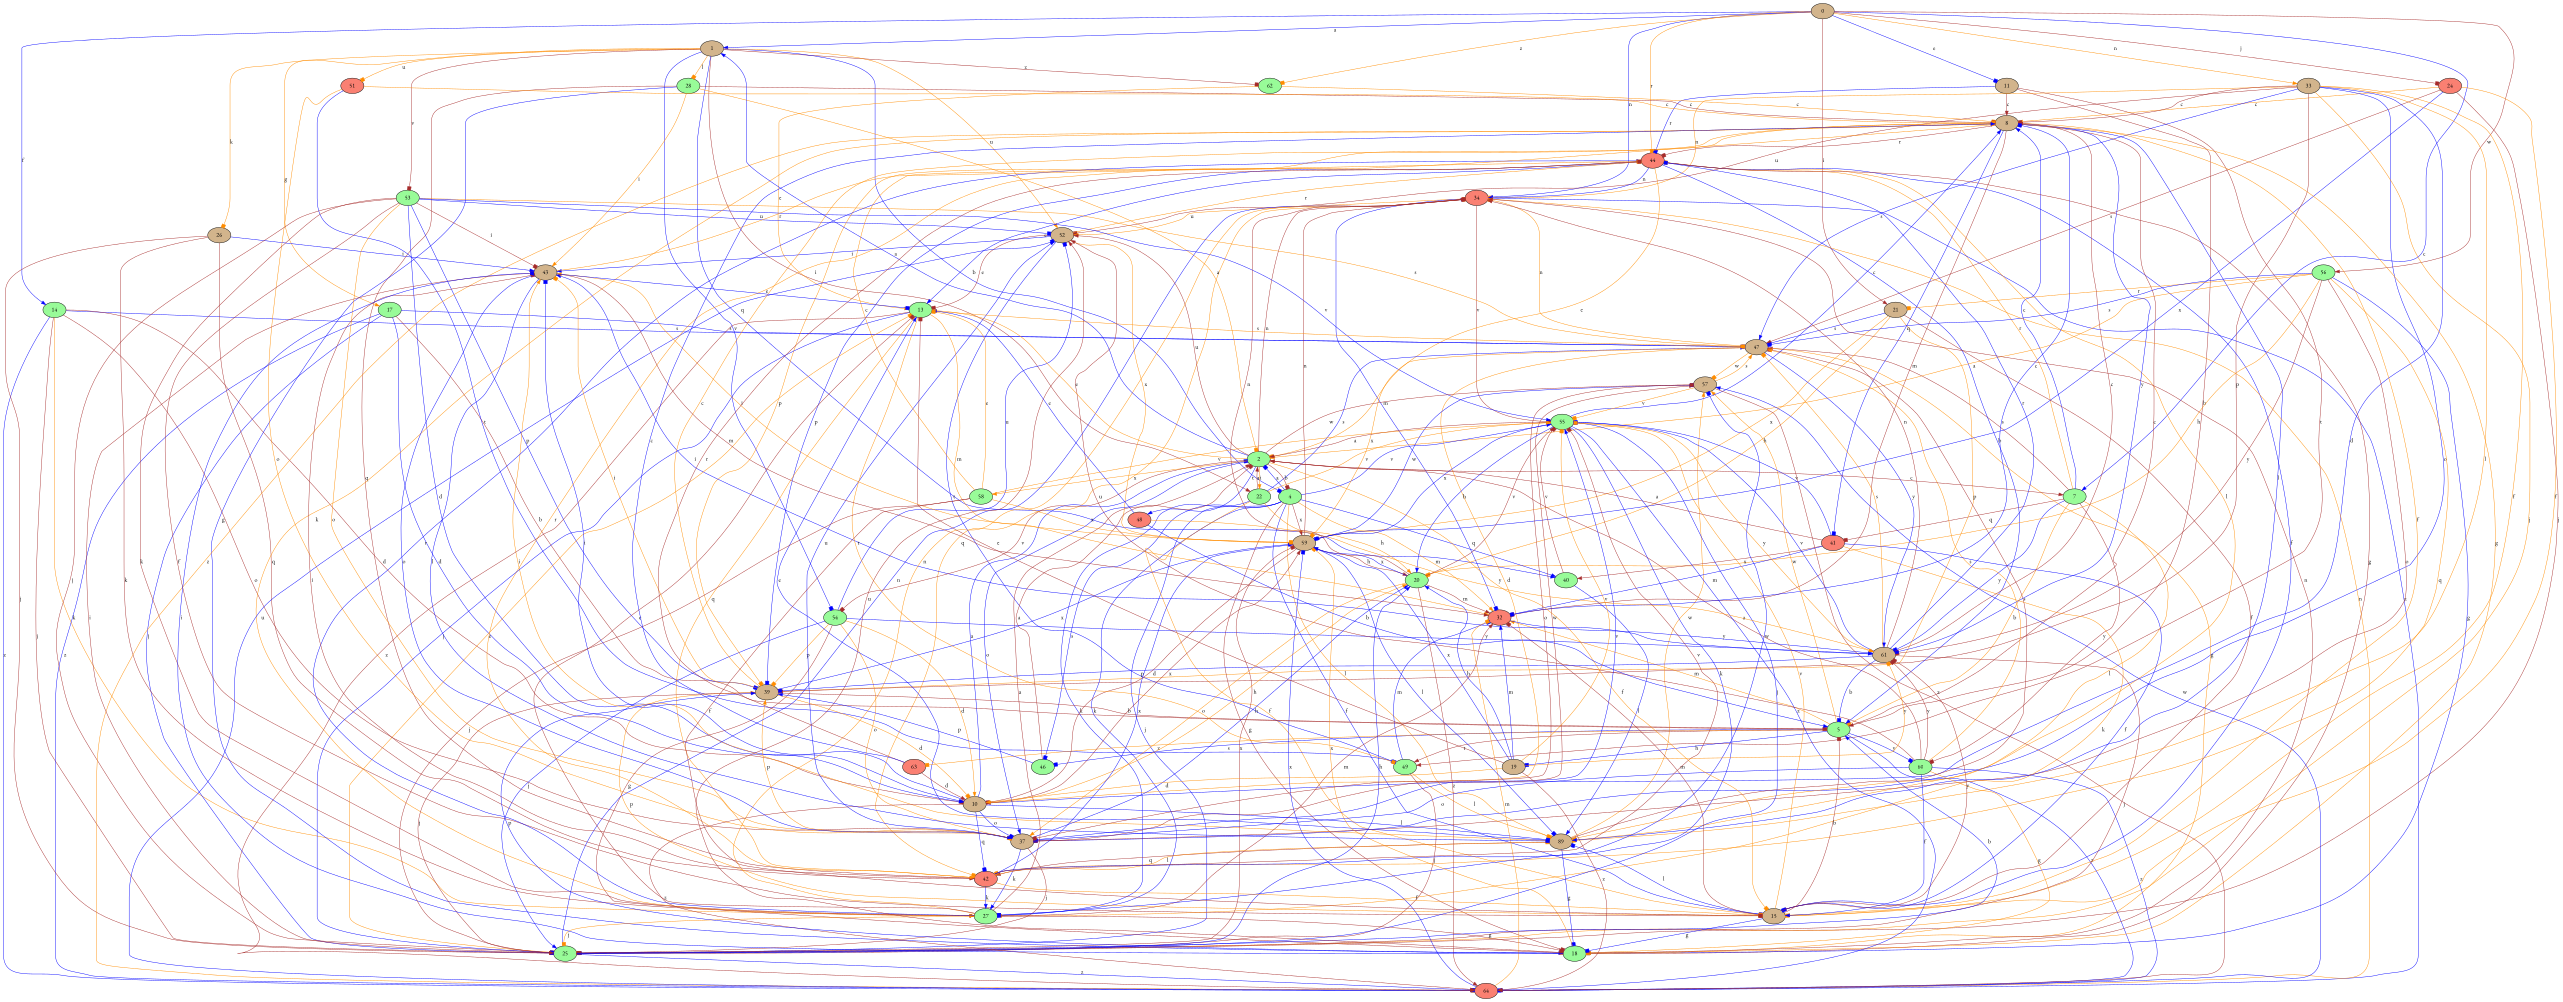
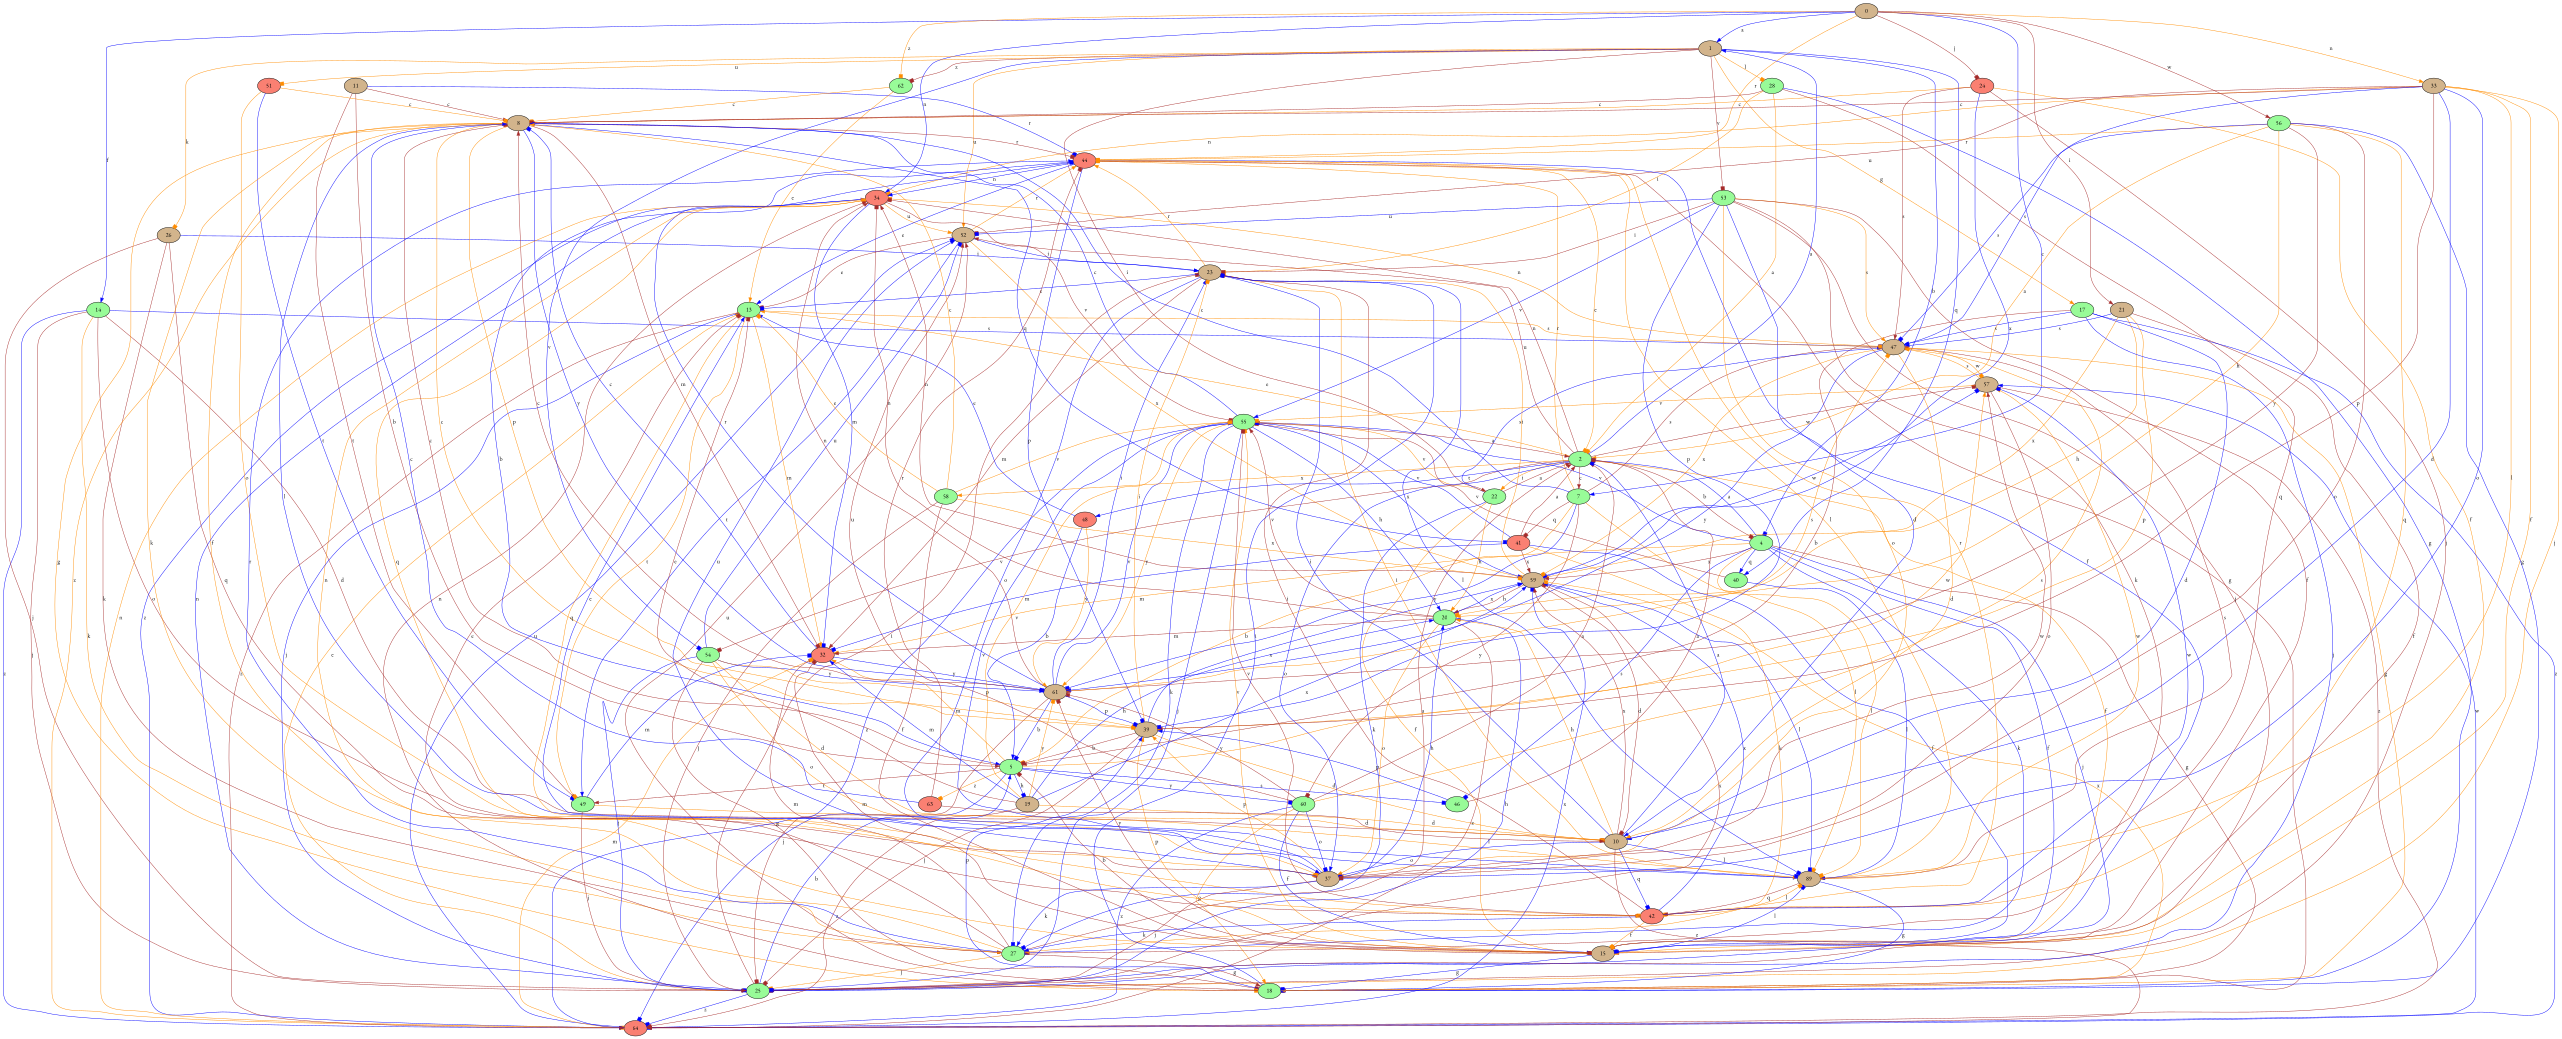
(1913, 48) -> none
(545, 273) -> (1210, 273)
(2112, 290) -> (1684, 149)
(1720, 561) -> (1525, 561)
(1416, 921) -> (1131, 794)
